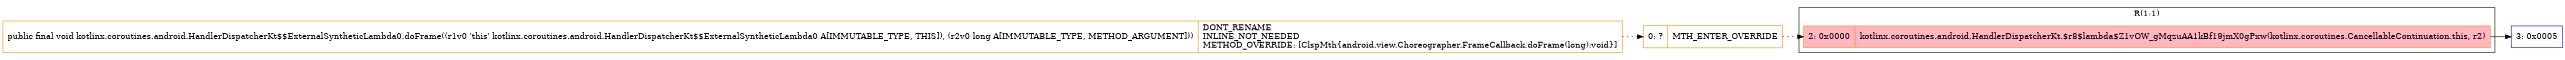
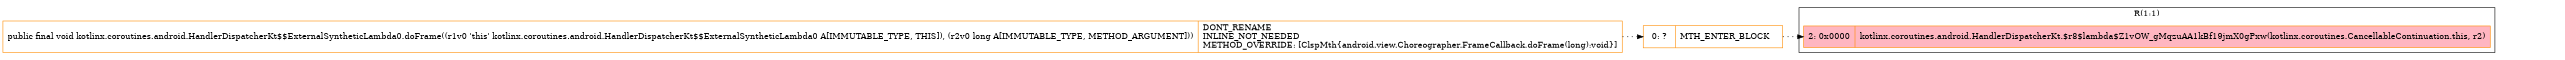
(1725, 36) -> (1725, 36)
(2537, 37) -> none
